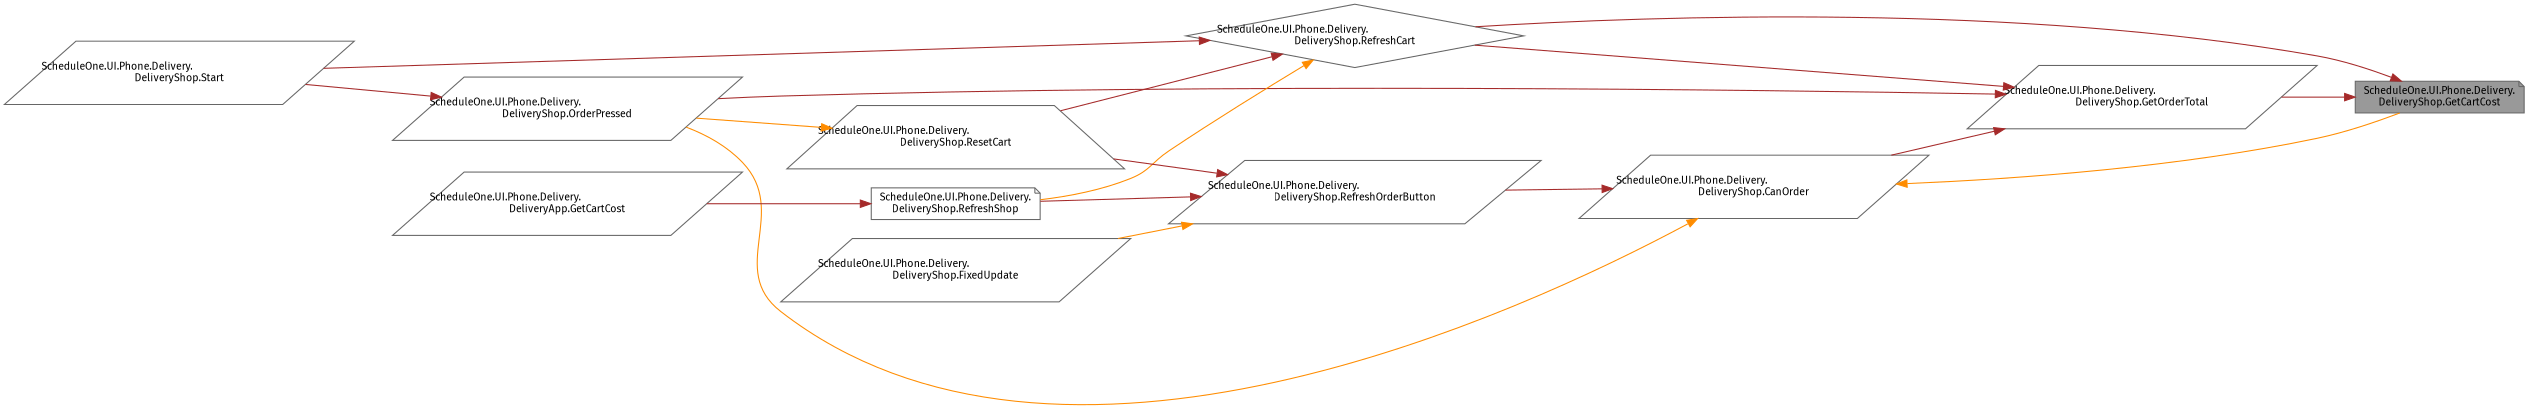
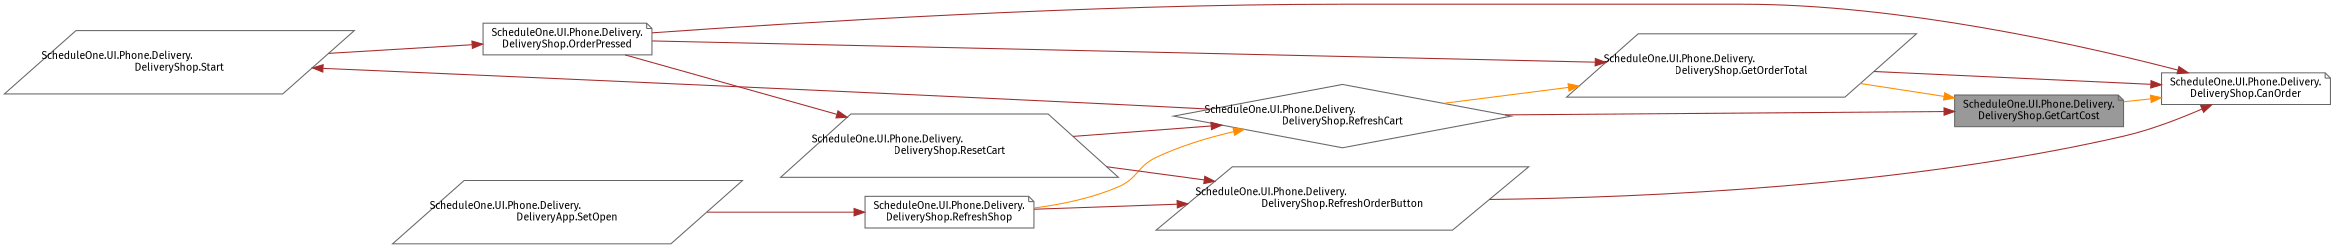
(761, 55) -> (767, 88)
(1739, 66) -> (1506, 95)
(2313, 97) -> (1902, 90)
(568, 109) -> (568, 39)
(759, 123) -> (710, 79)
(1943, 143) -> (2012, 78)
(1754, 187) -> (2246, 89)
(568, 204) -> (568, 212)
(956, 270) -> none
(1127, 402) -> (1418, 4)
